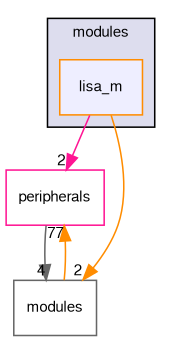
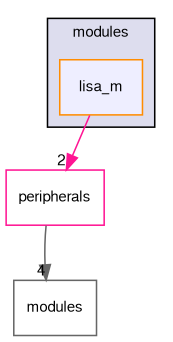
(124, 195) -> none
(65, 261) -> none
